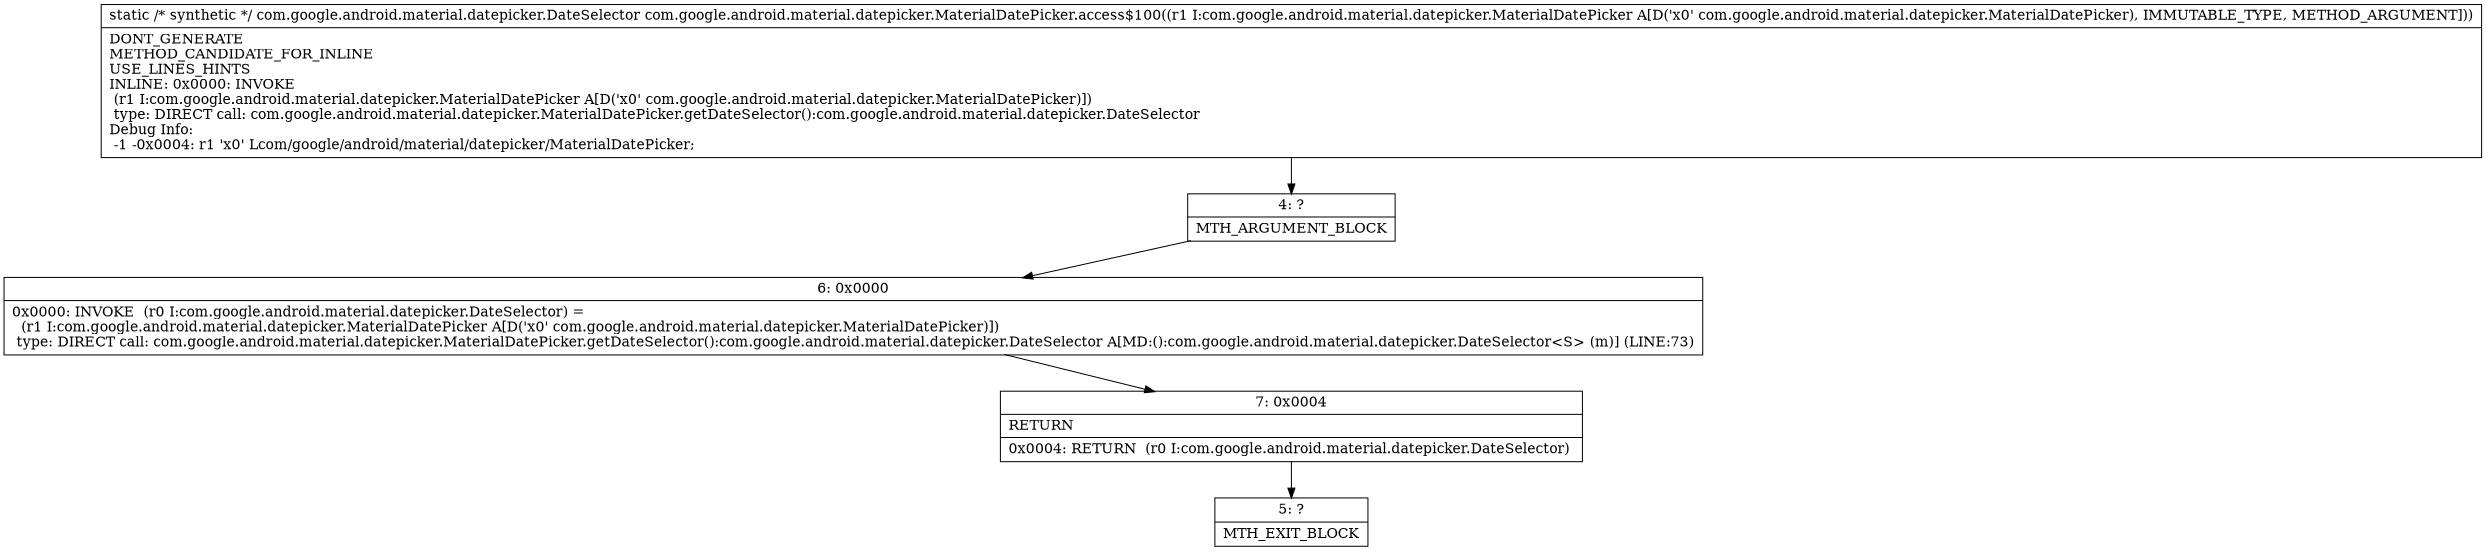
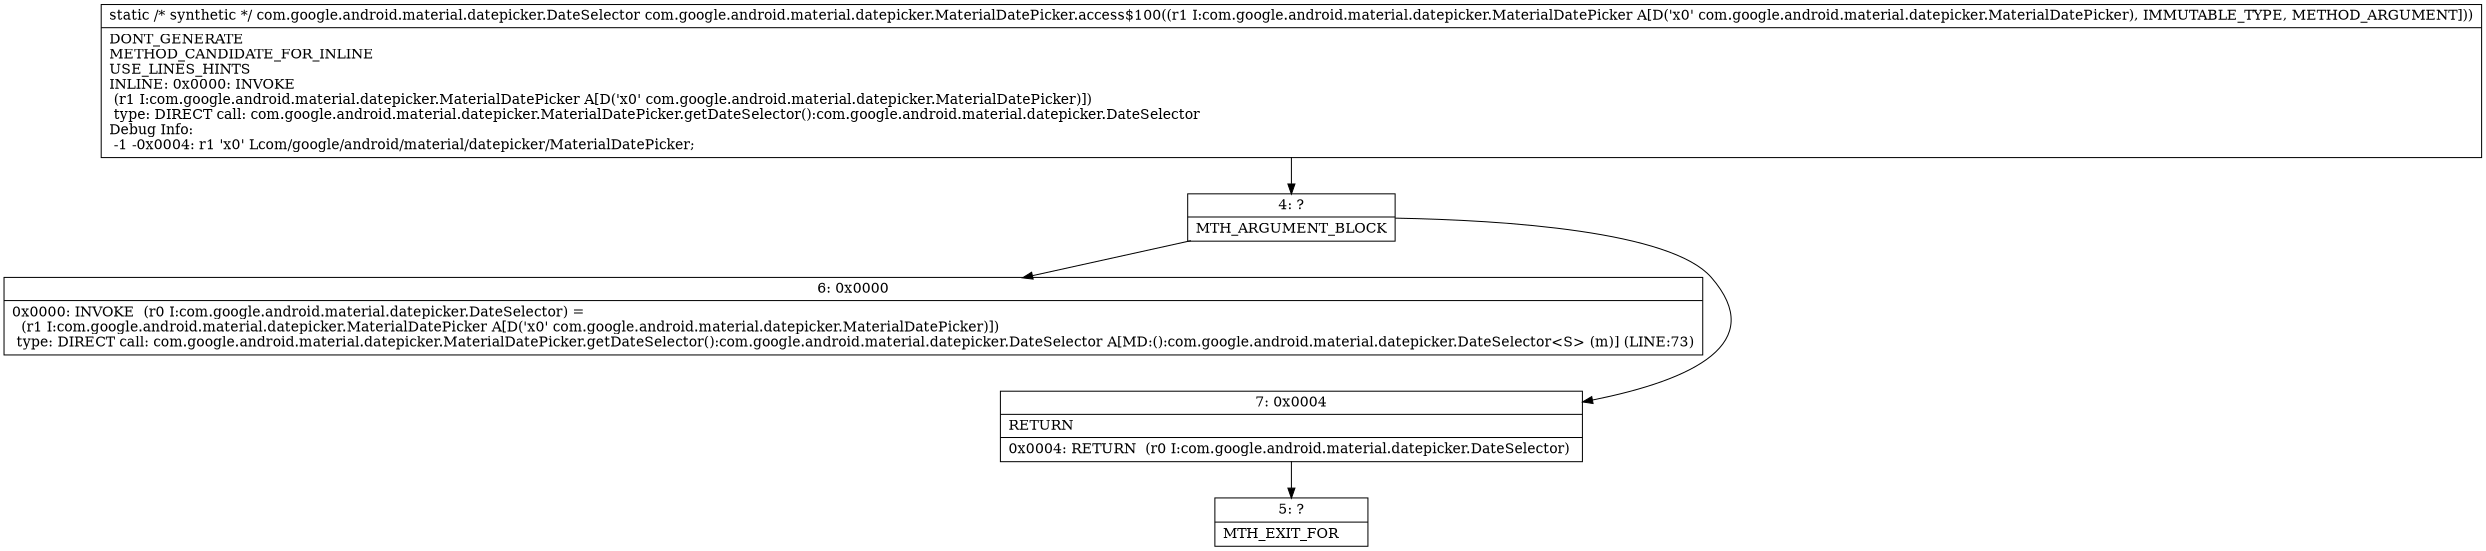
(1075, 372) -> (1664, 251)
(1291, 534) -> (1281, 534)
